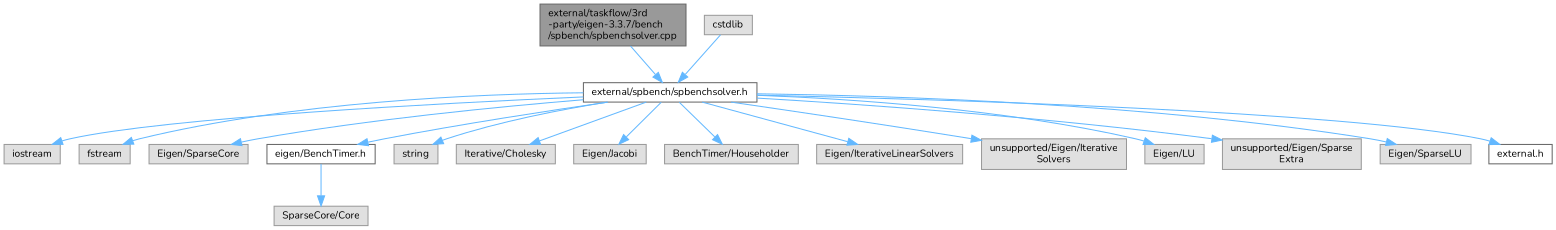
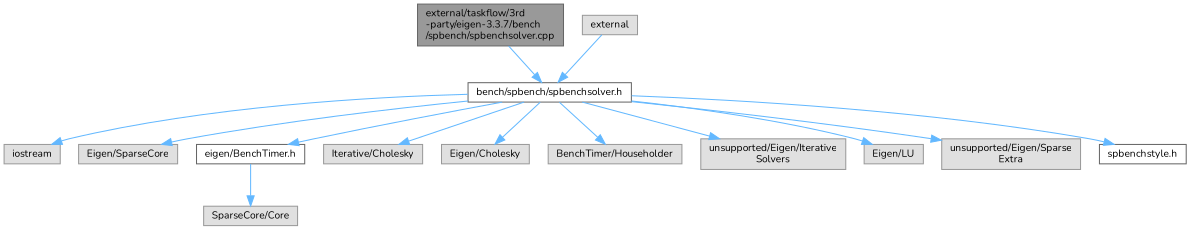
(728, 25) -> (610, 25)
(670, 92) -> (550, 92)
(105, 154) -> none
(416, 154) -> none
(610, 154) -> (485, 154)
(890, 154) -> none
(1426, 154) -> none
(1521, 154) -> (1143, 154)
